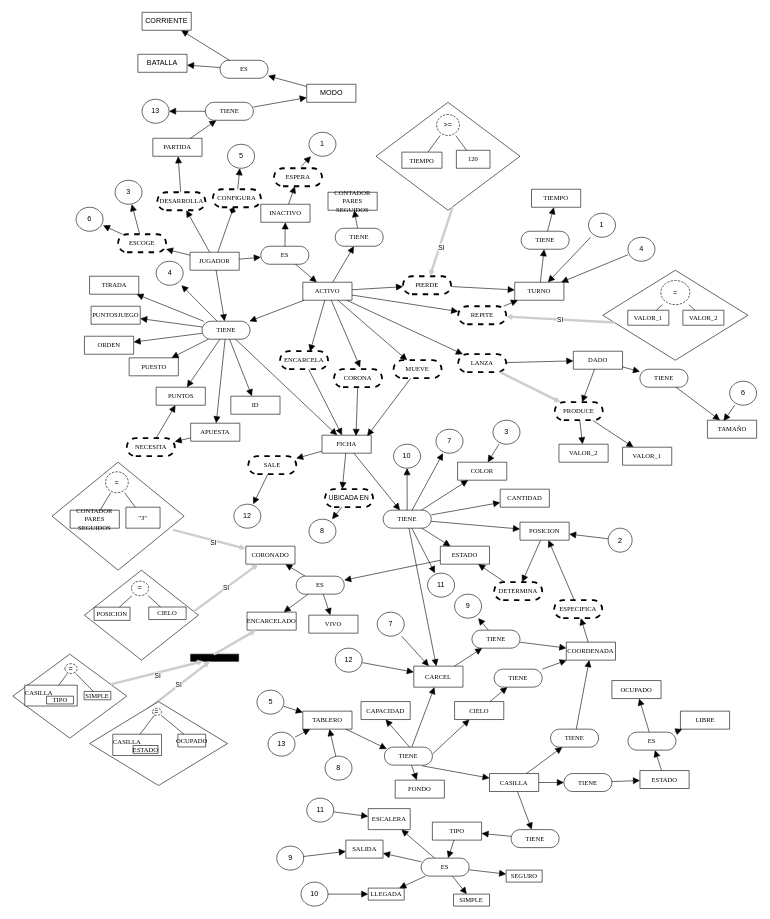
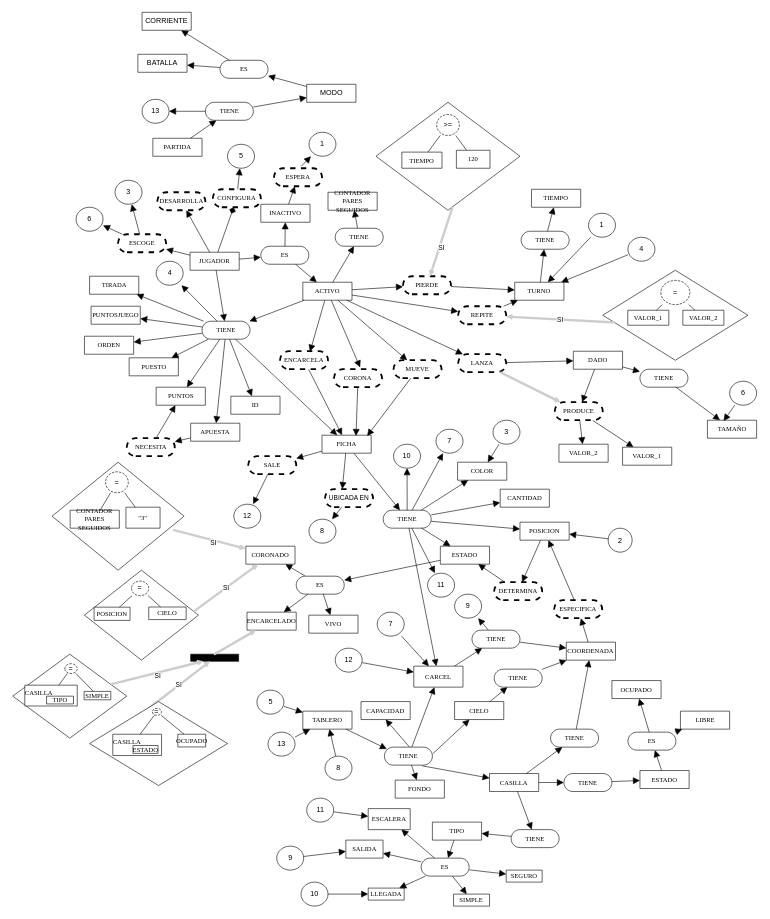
(180, 178) -> none
